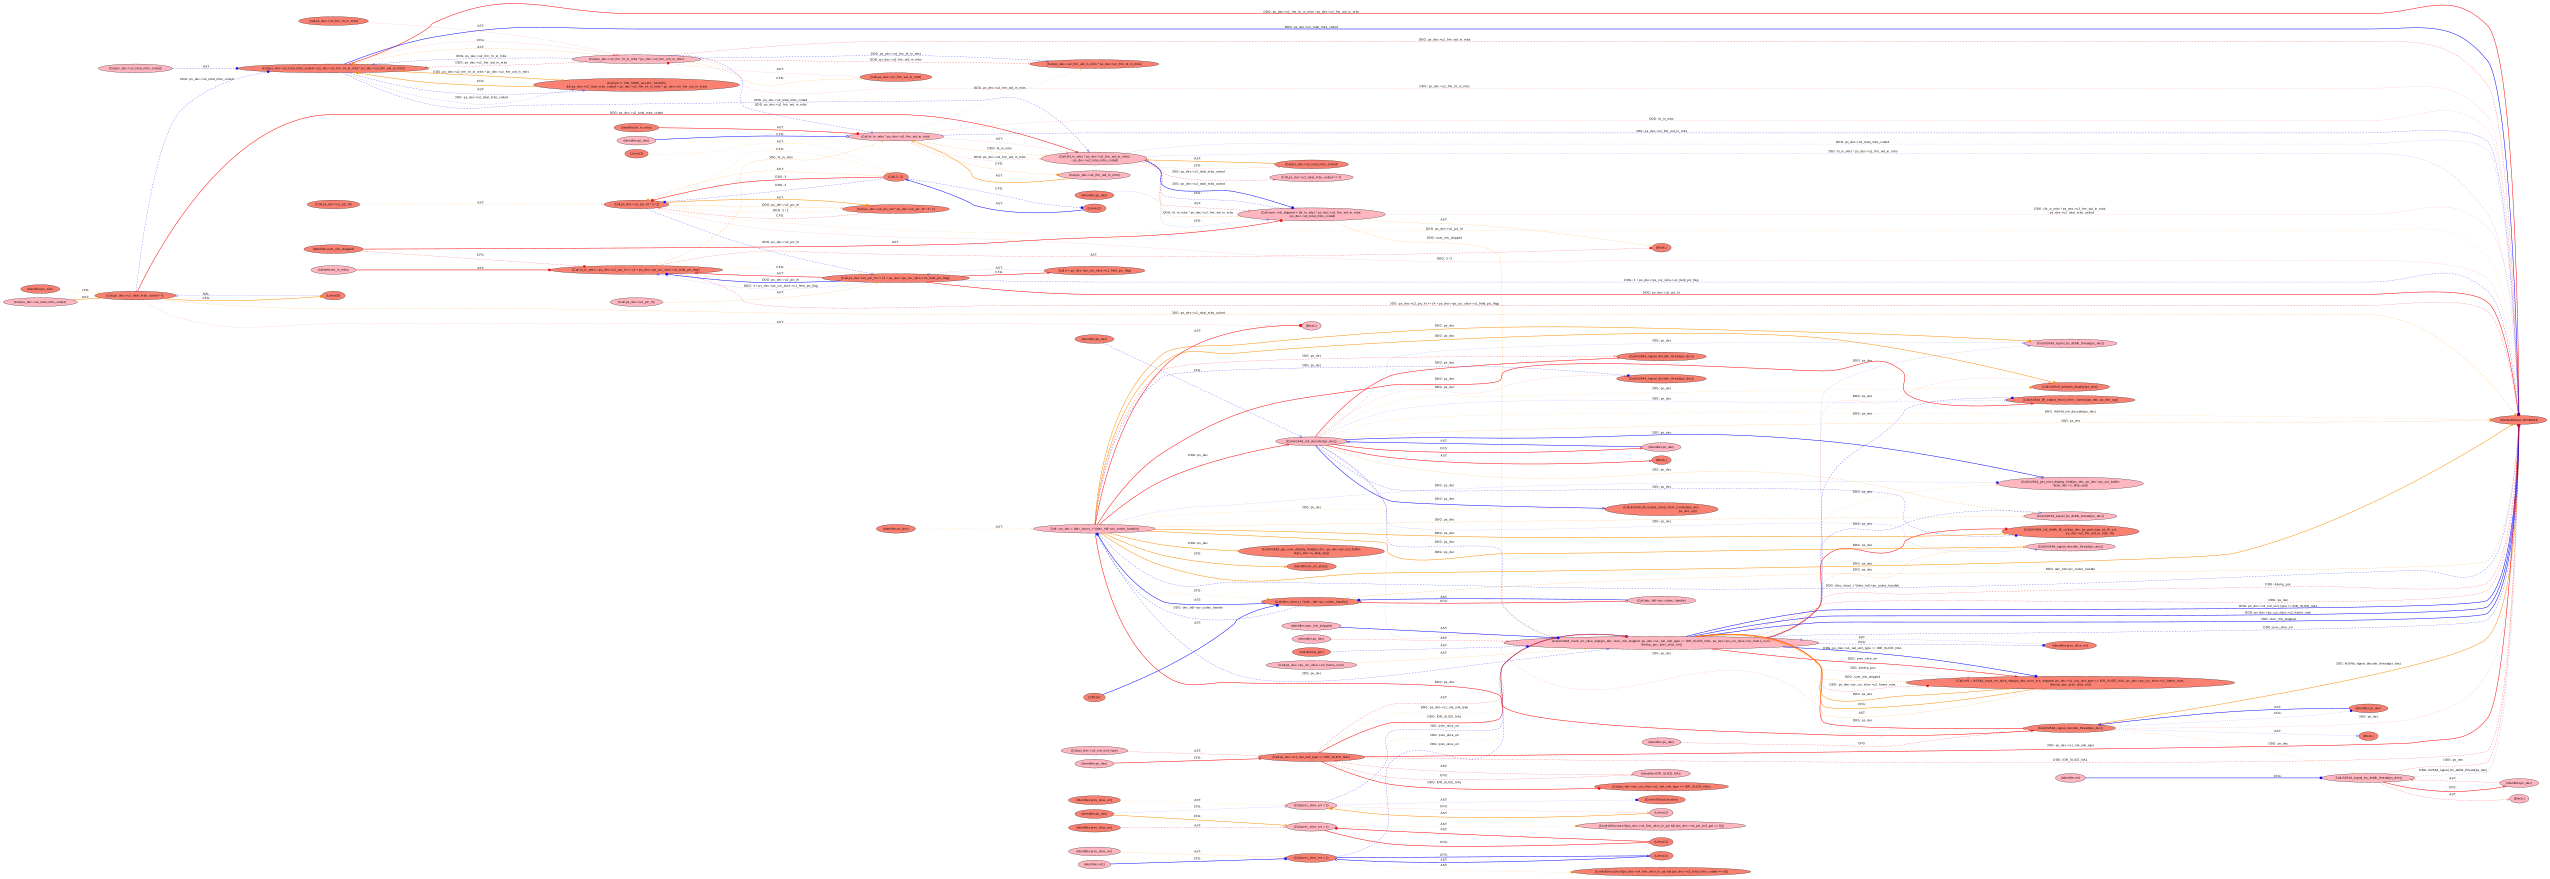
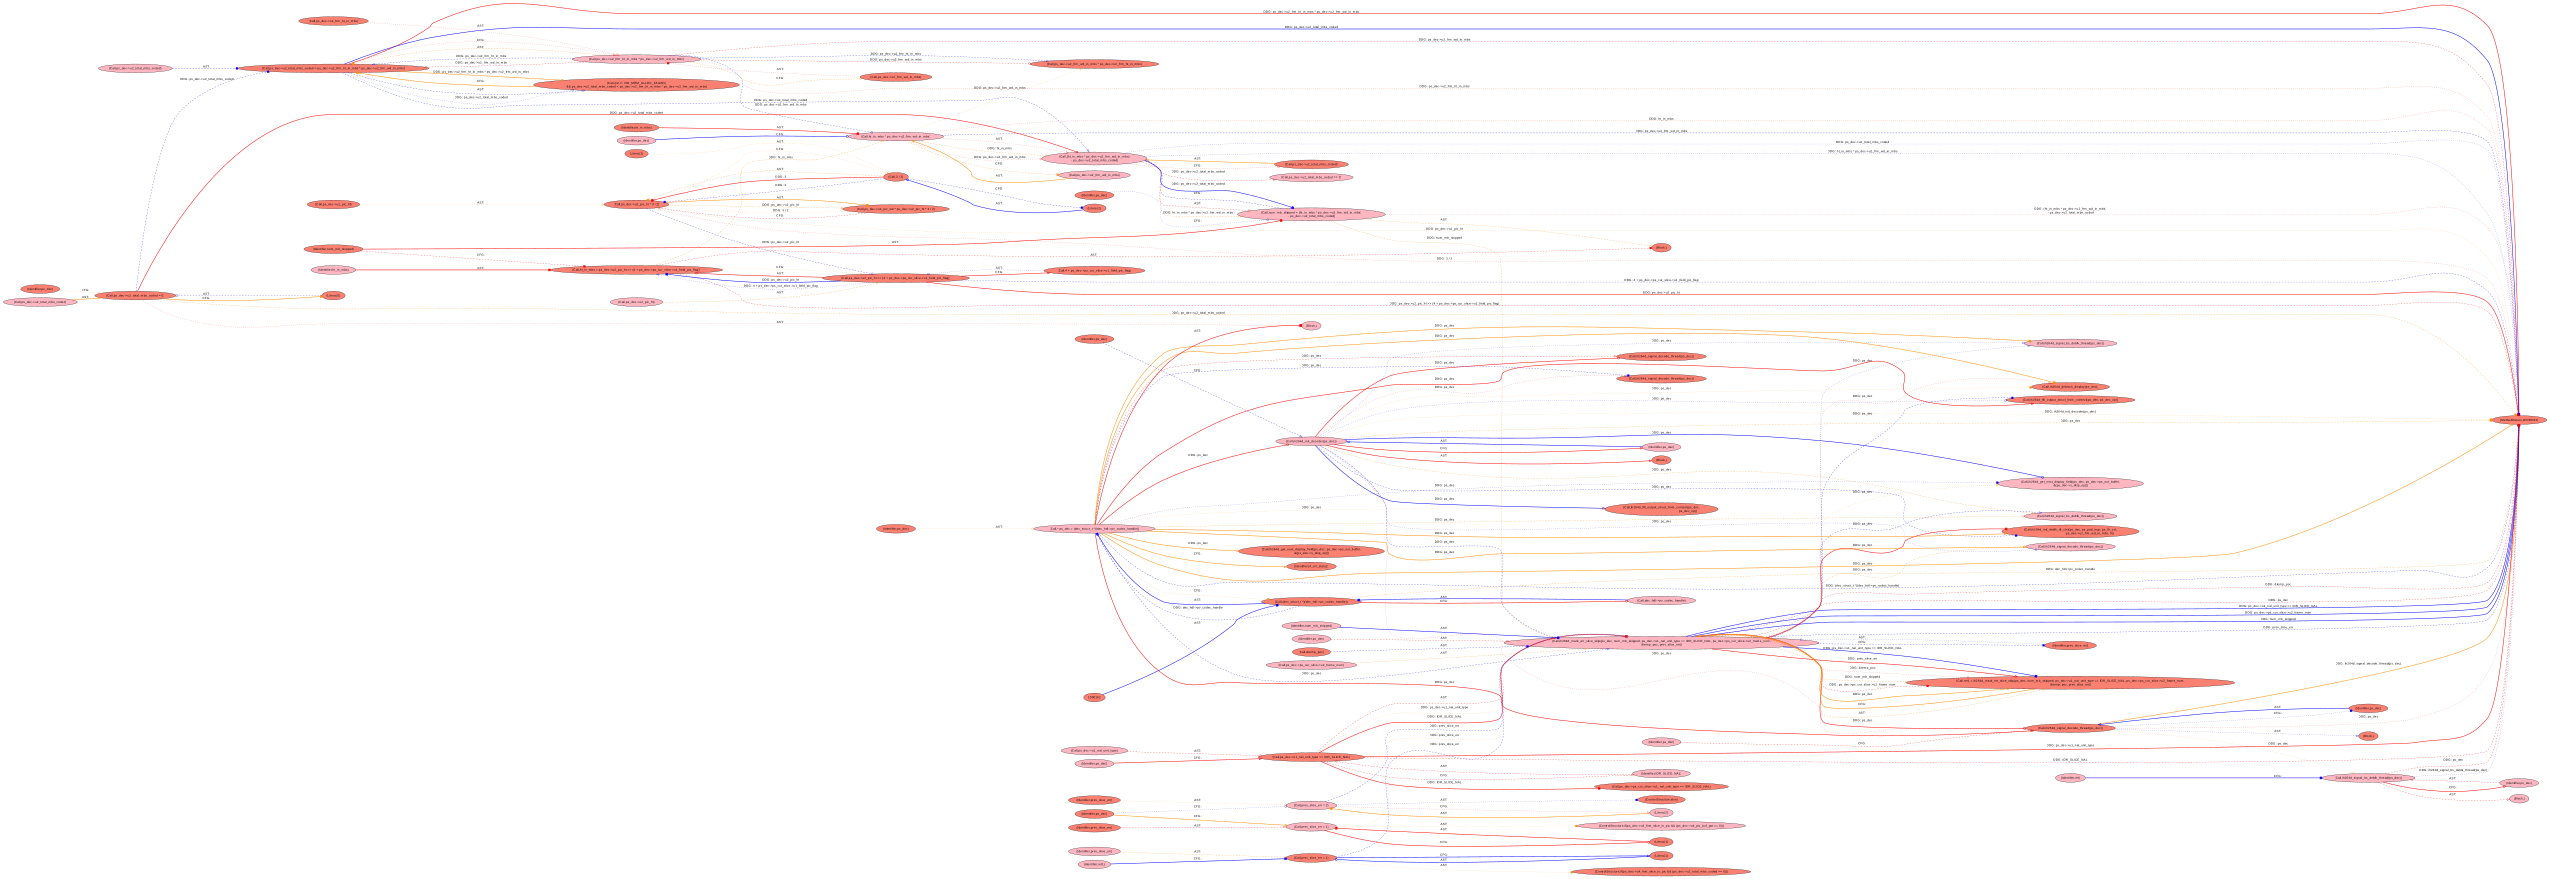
(207, 294) -> (207, 294)
